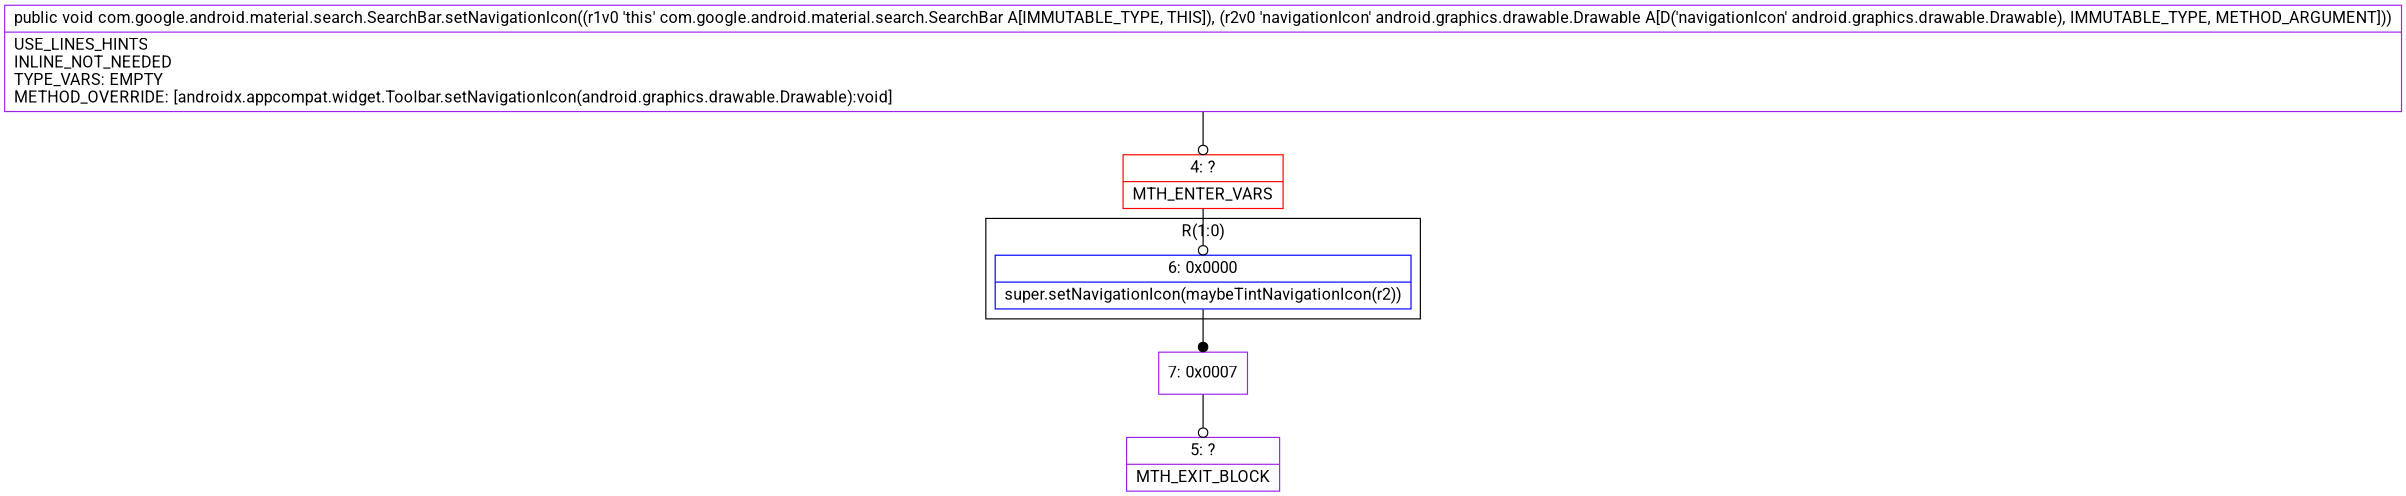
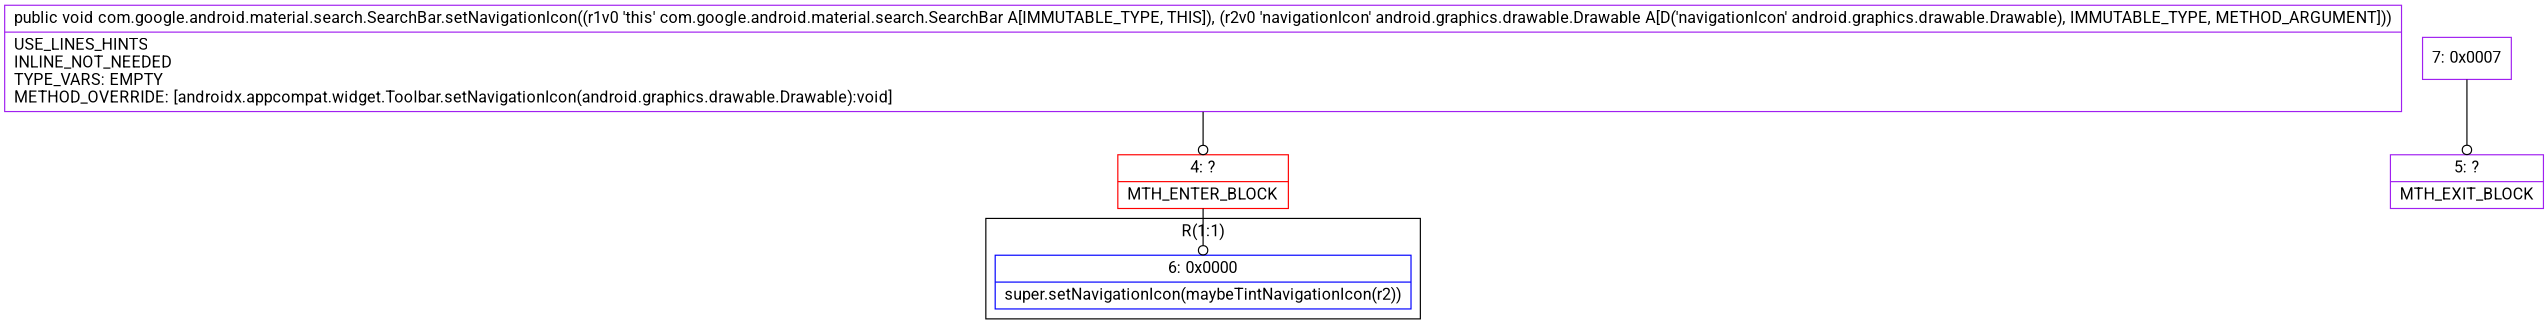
(1203, 194) -> (1203, 194)
(1203, 232) -> (1203, 232)
(1203, 327) -> none
